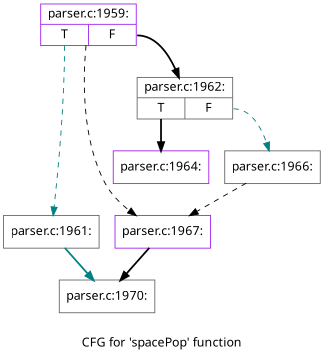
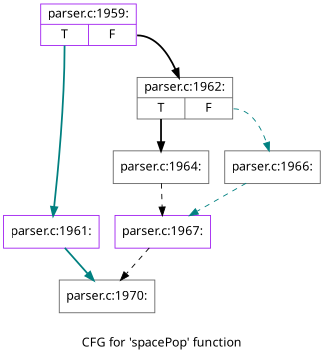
(61, 126) -> (61, 126)
(89, 134) -> (162, 195)
(161, 167) -> (161, 167)
(222, 197) -> (222, 197)
(51, 232) -> (51, 232)
(138, 261) -> (138, 261)
